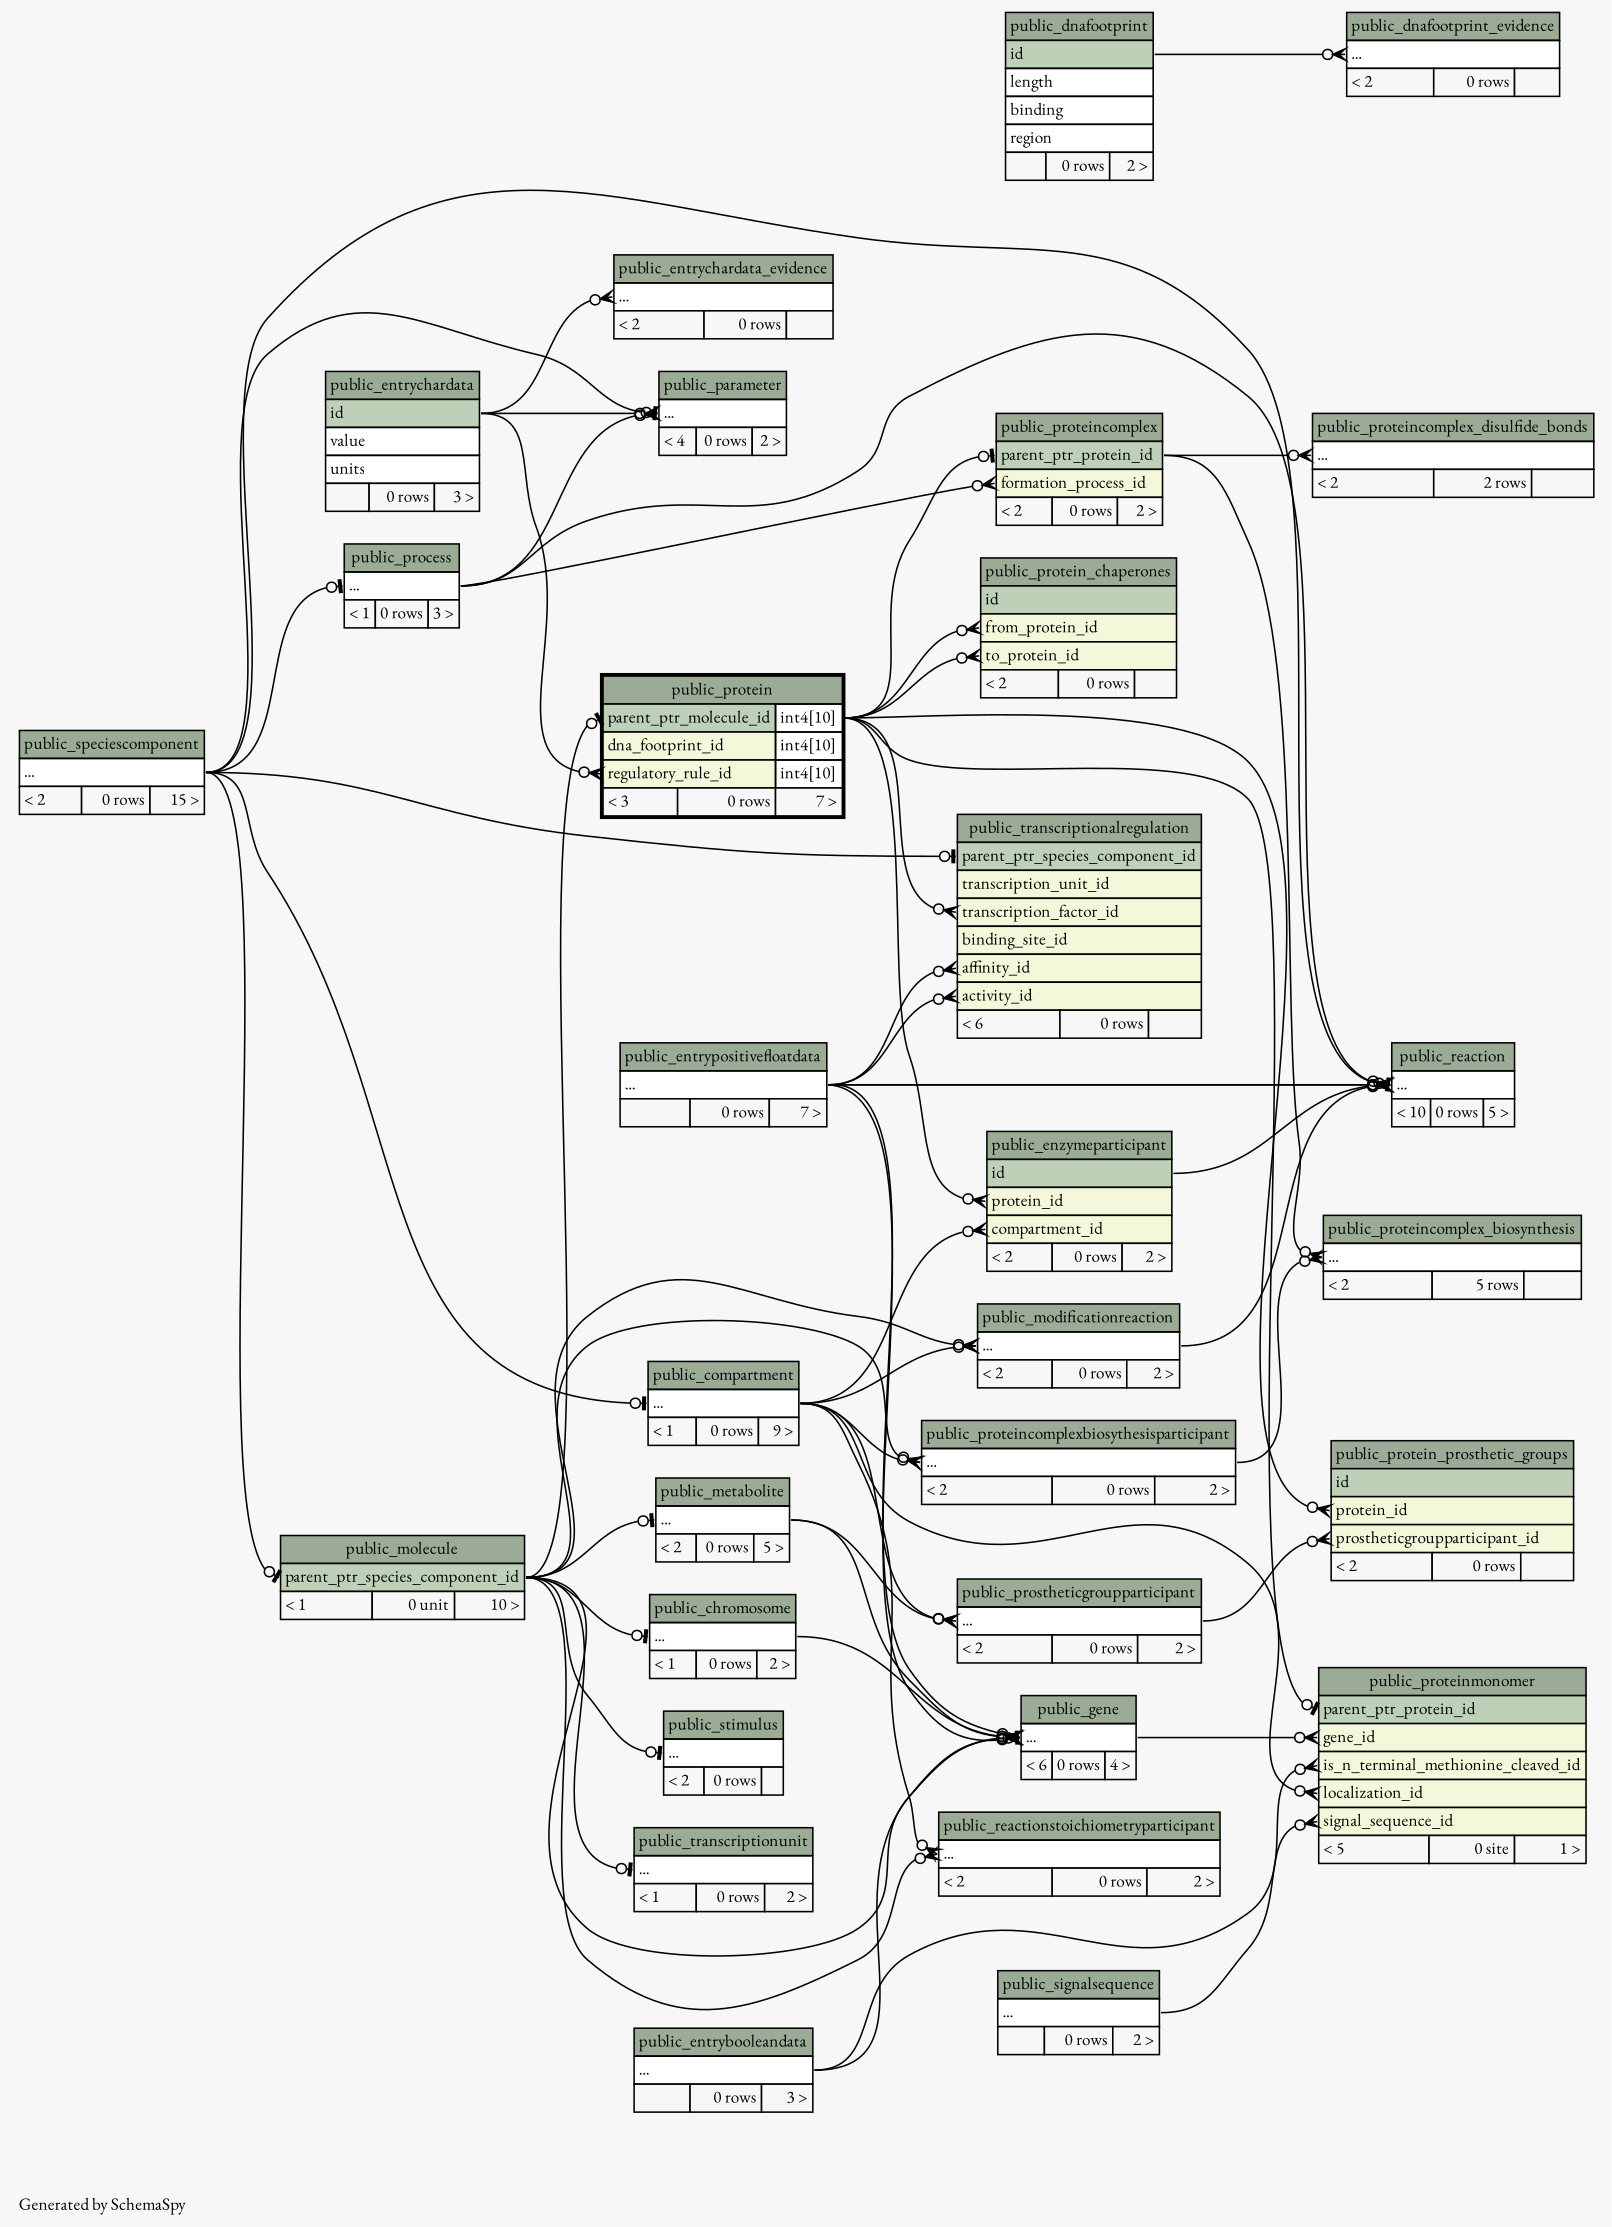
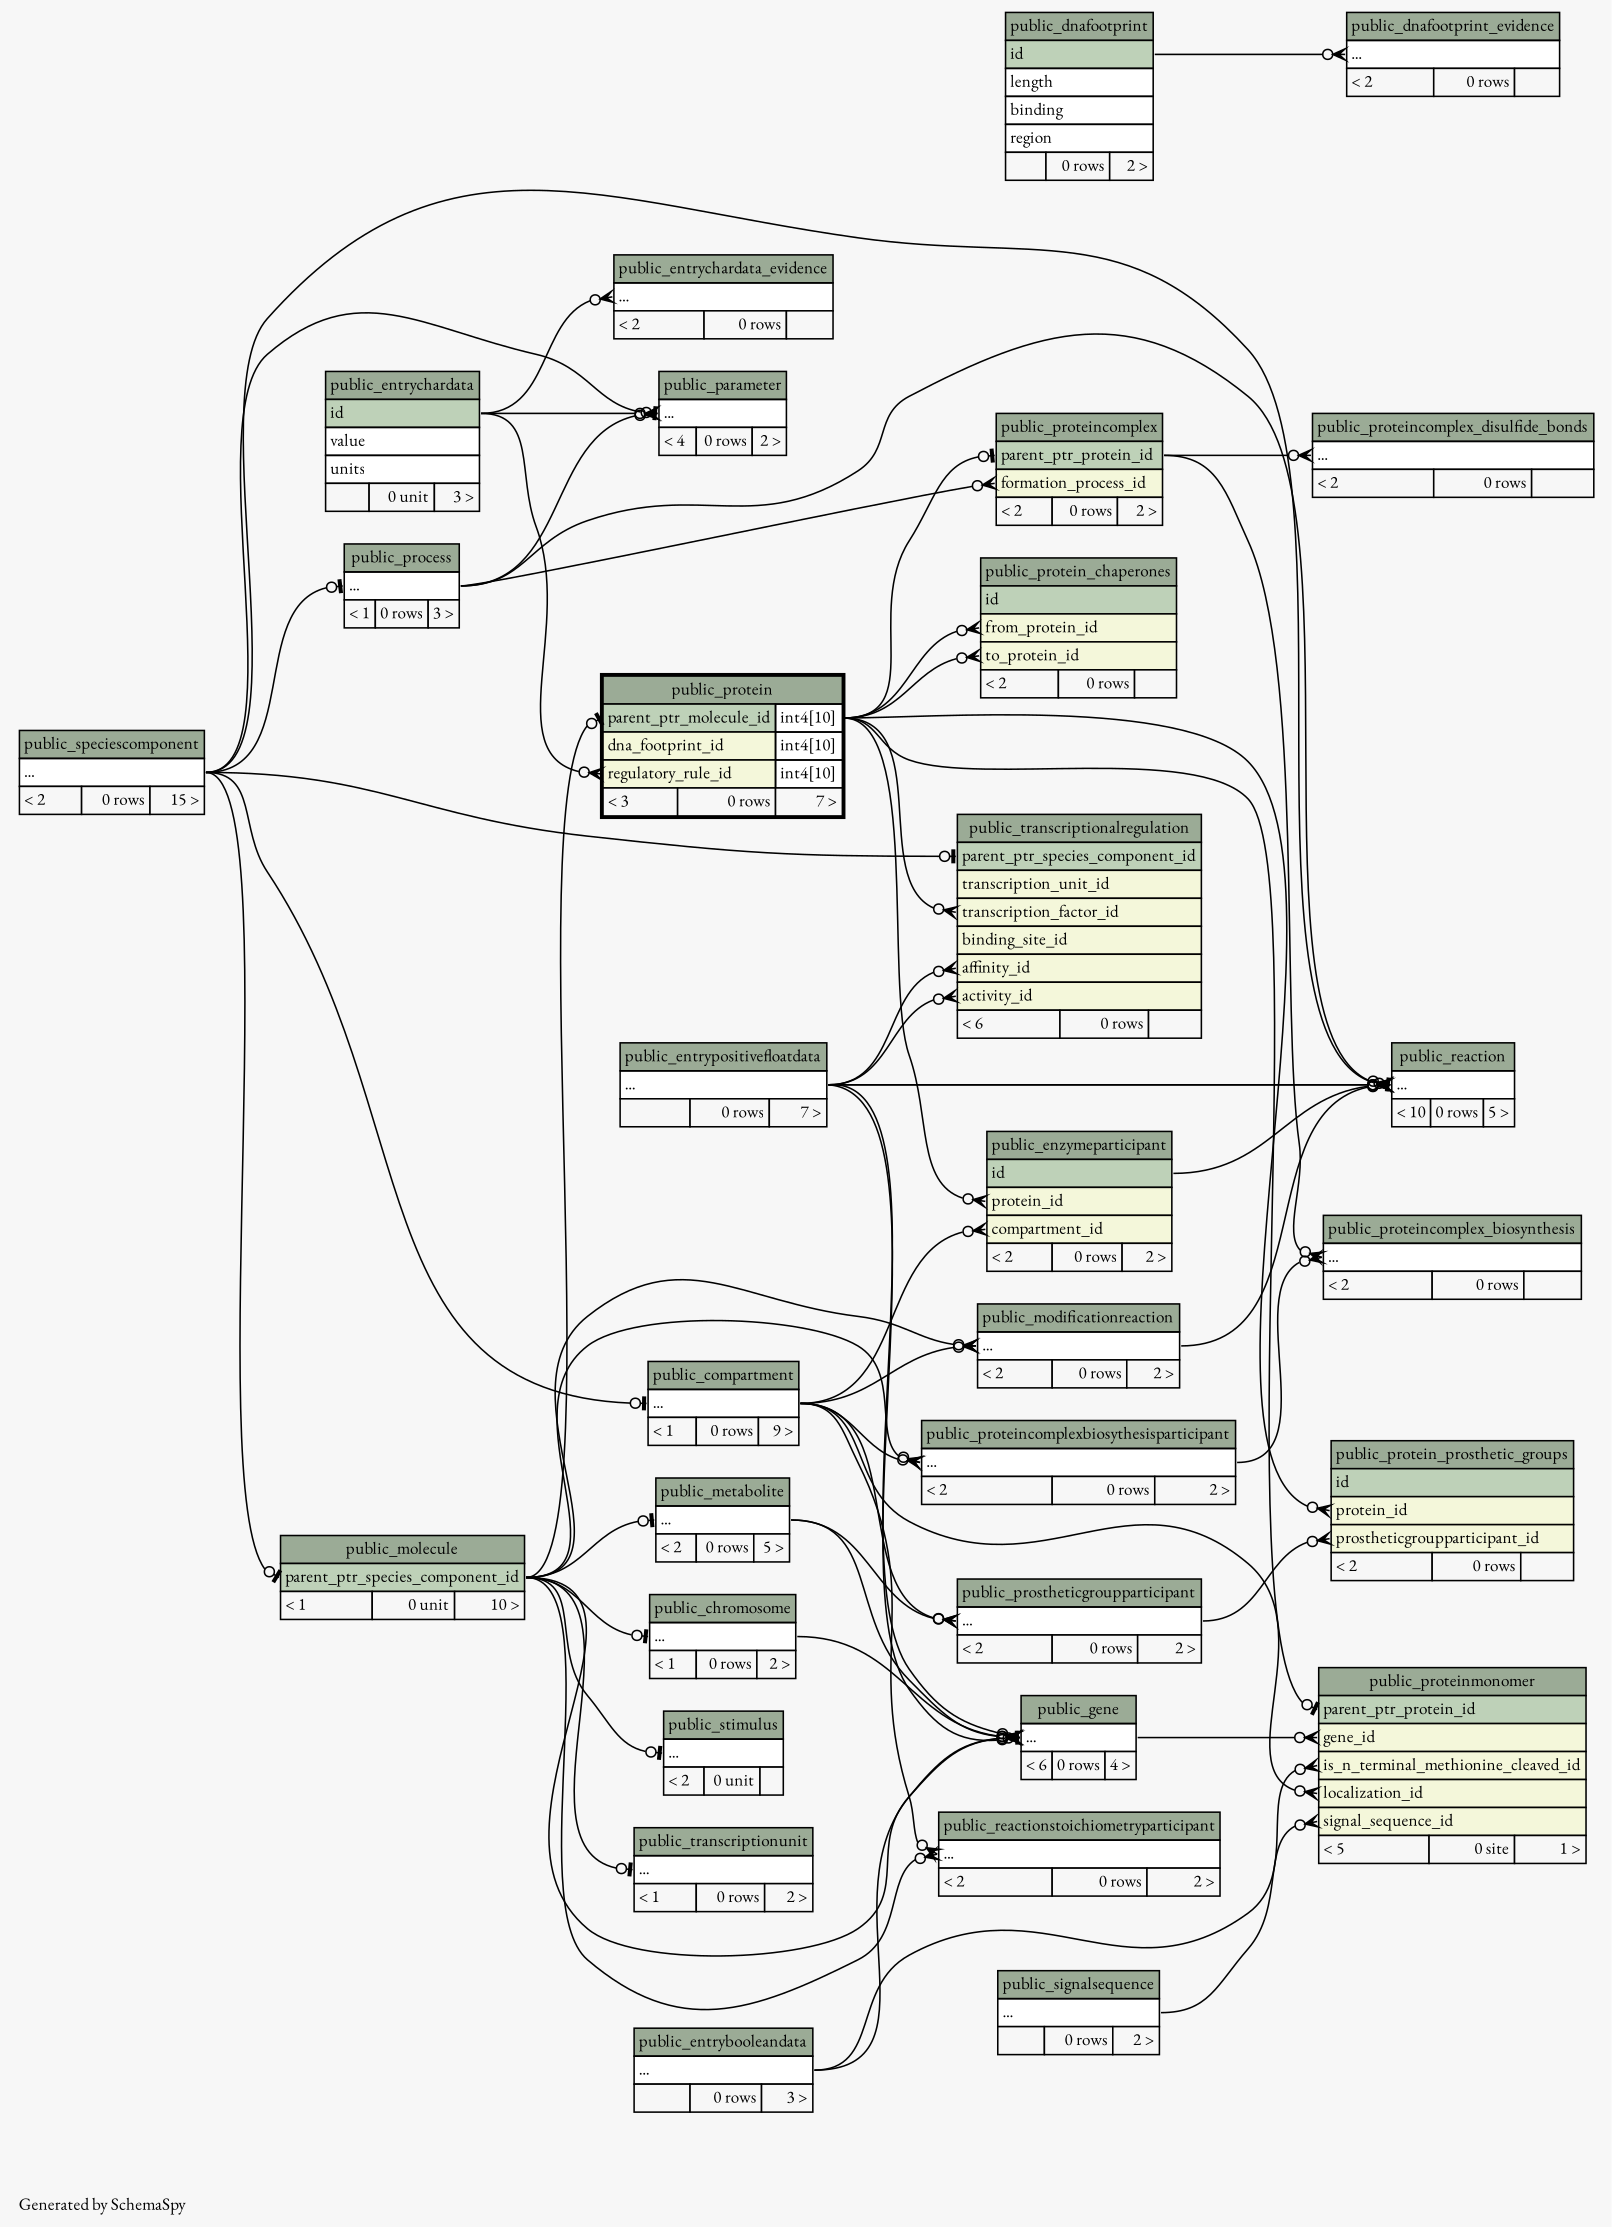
(1505, 483) -> (1505, 483)
(408, 497) -> (409, 497)
(1497, 1285) -> (1497, 1285)
(735, 1780) -> (734, 1780)
